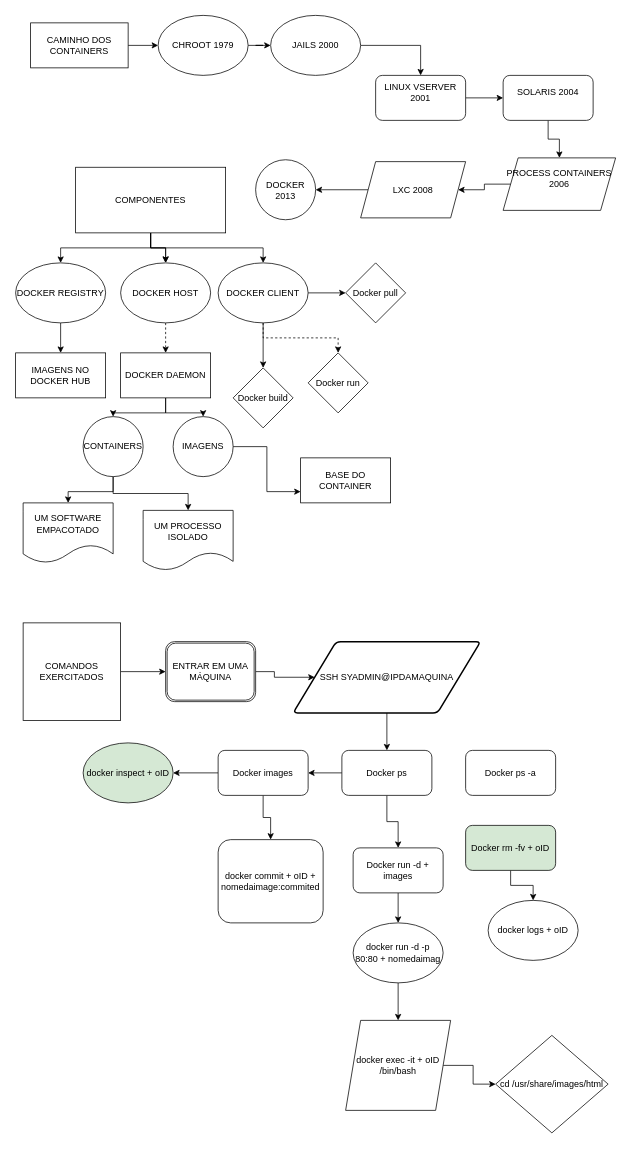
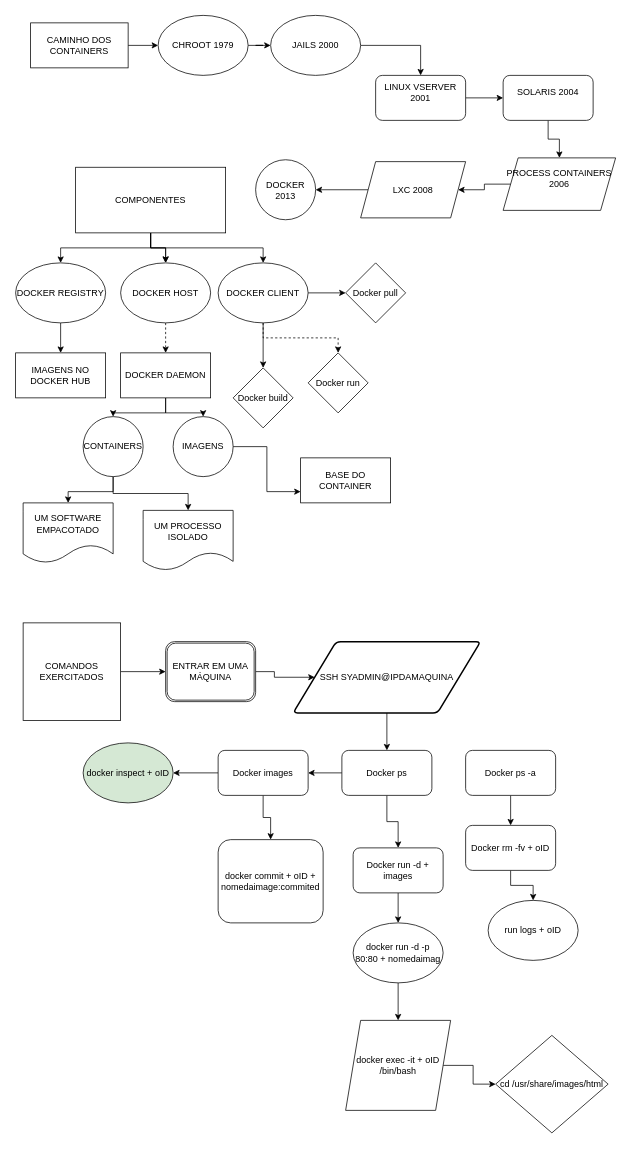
none -> (510, 807)
(510, 848) -> (510, 848)
(533, 930) -> (533, 930)
